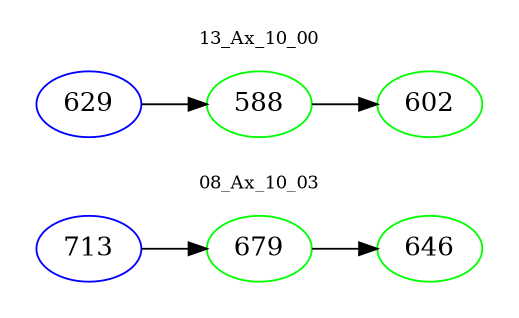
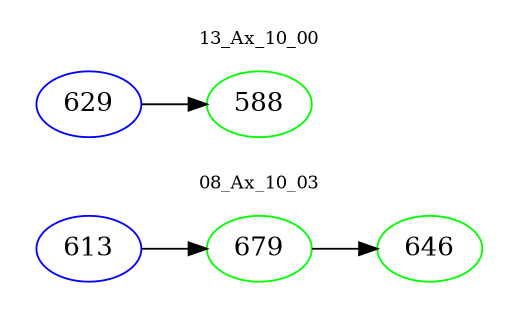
(430, 104) -> none
(89, 249) -> (89, 249)
